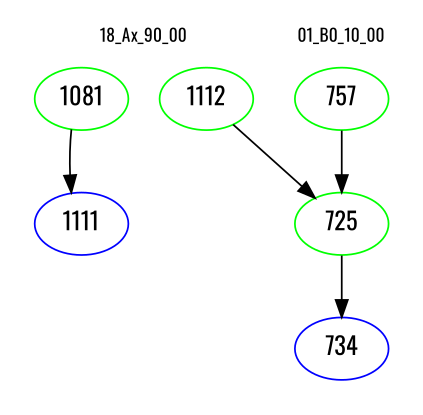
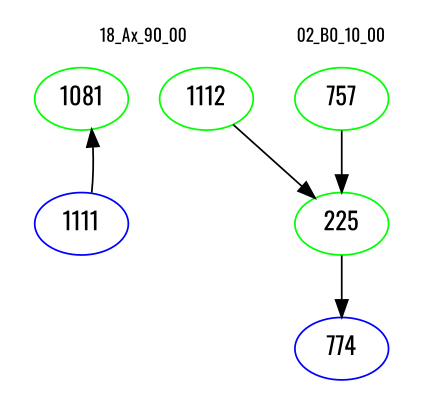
(342, 37) -> (342, 37)
(70, 152) -> (93, 170)
(342, 224) -> (342, 224)
(342, 349) -> (342, 349)
